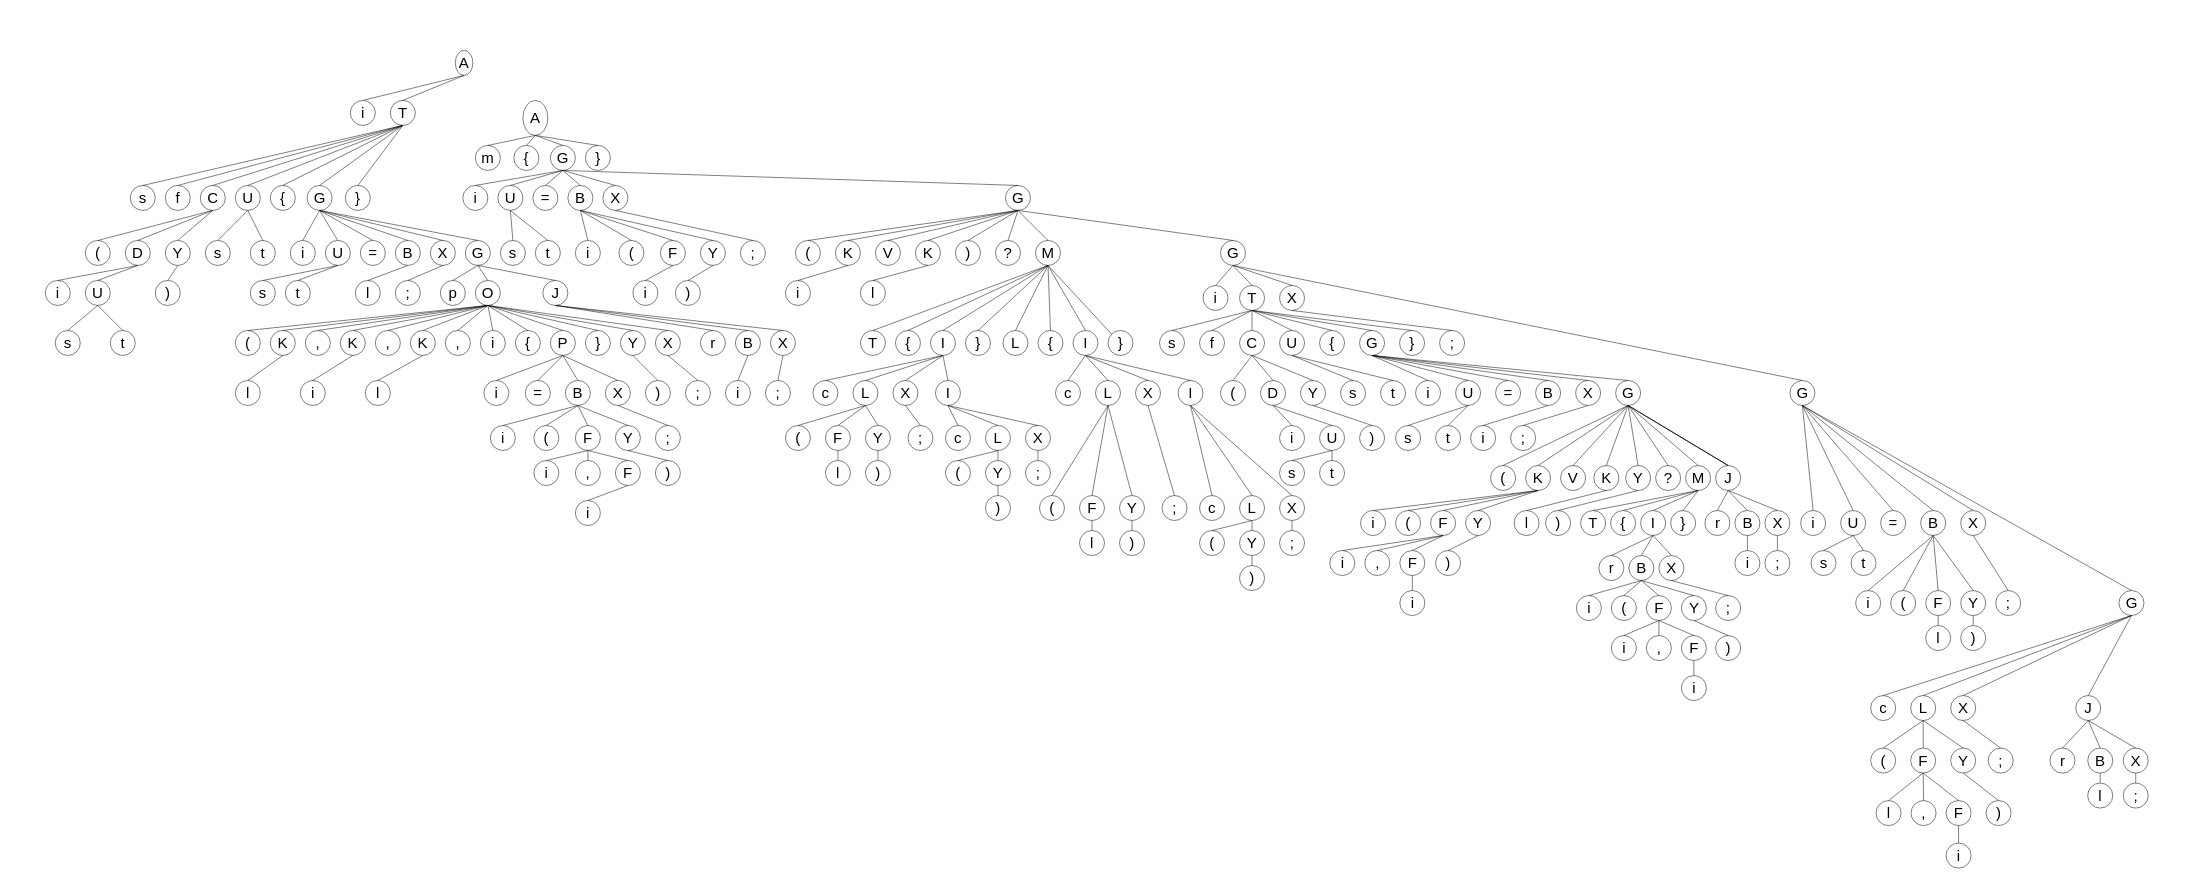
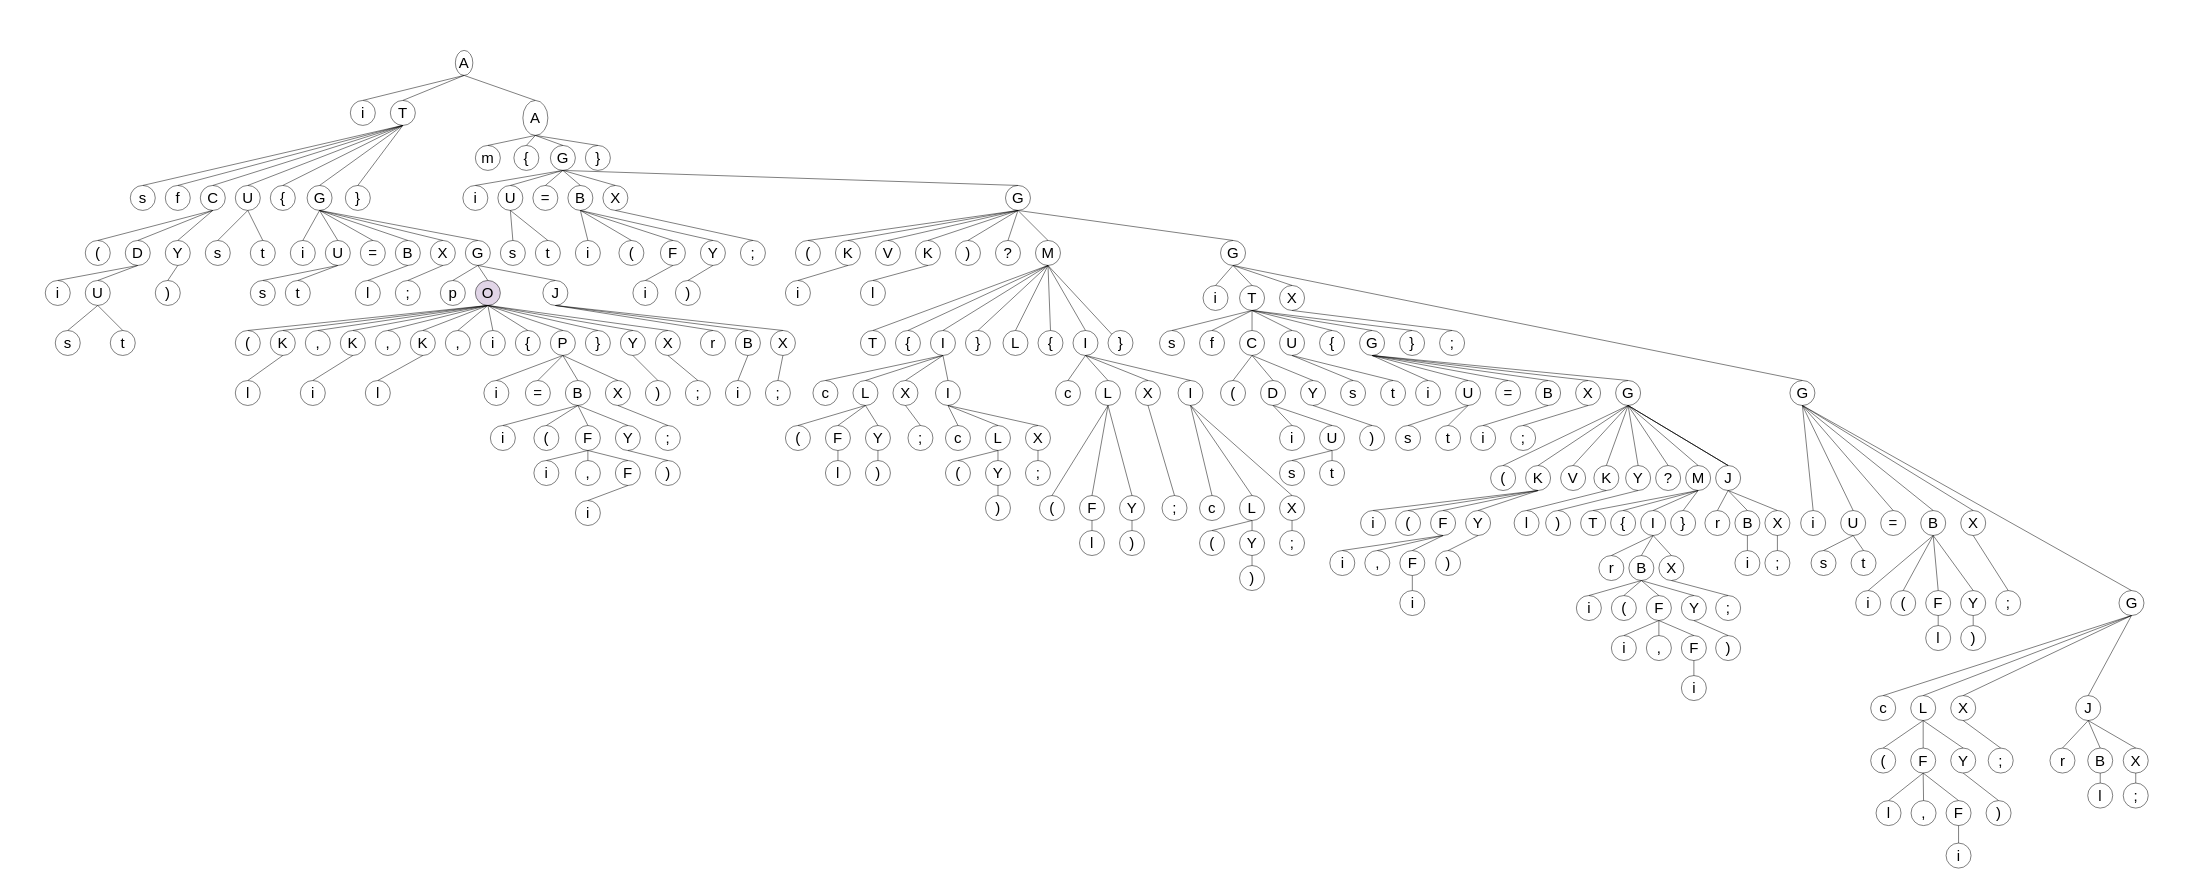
none -> (500, 88)
(488, 293) -> (488, 293)
